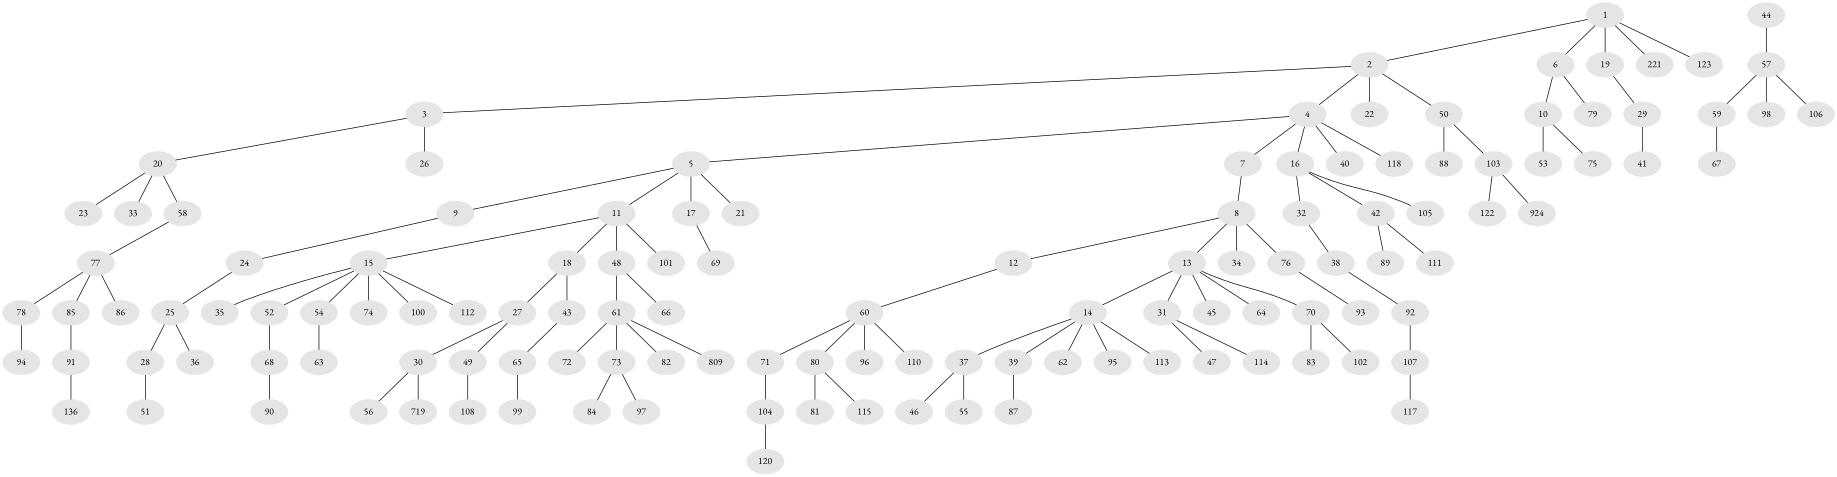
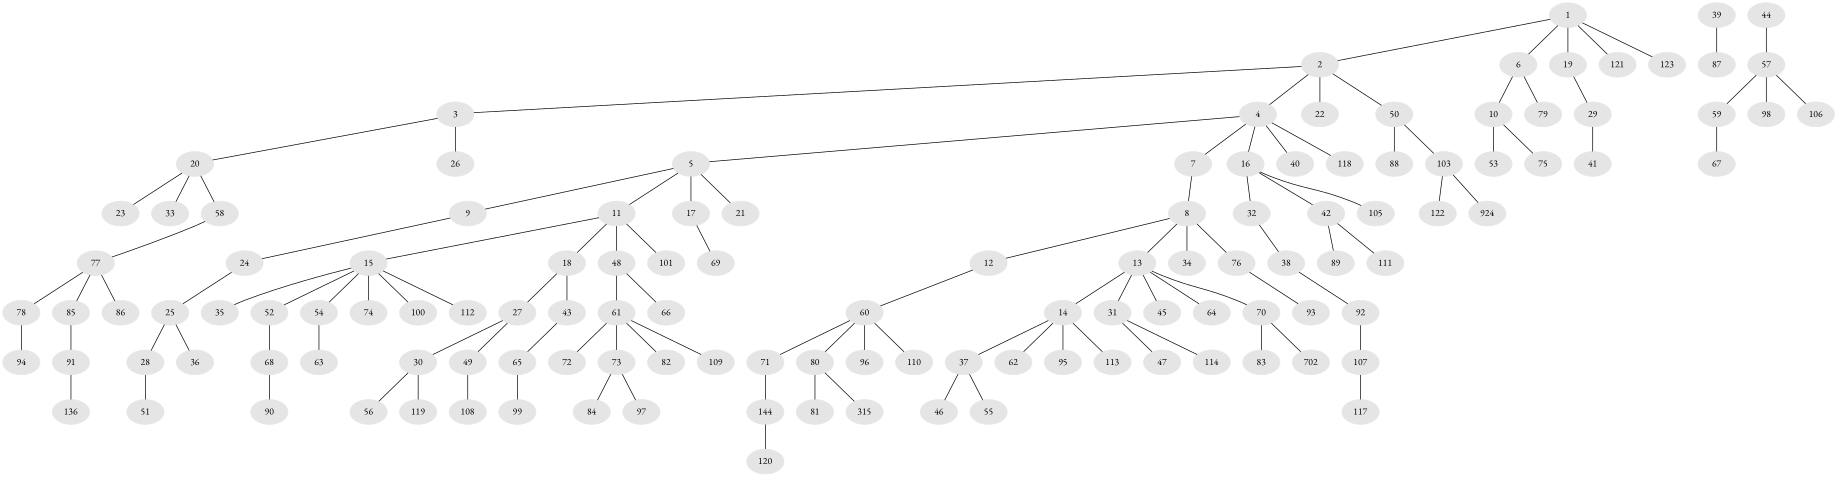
(1655, 65) -> (1618, 65)
(1050, 338) -> none
(716, 362) -> (716, 362)
(1361, 362) -> (1311, 362)
(418, 412) -> (418, 412)
(765, 412) -> (765, 412)
(865, 412) -> (865, 412)
